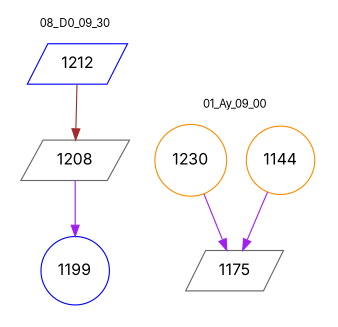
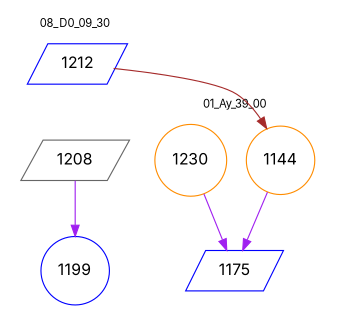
(235, 105) -> (235, 105)
(76, 107) -> (193, 80)
(235, 271) -> (235, 271)
